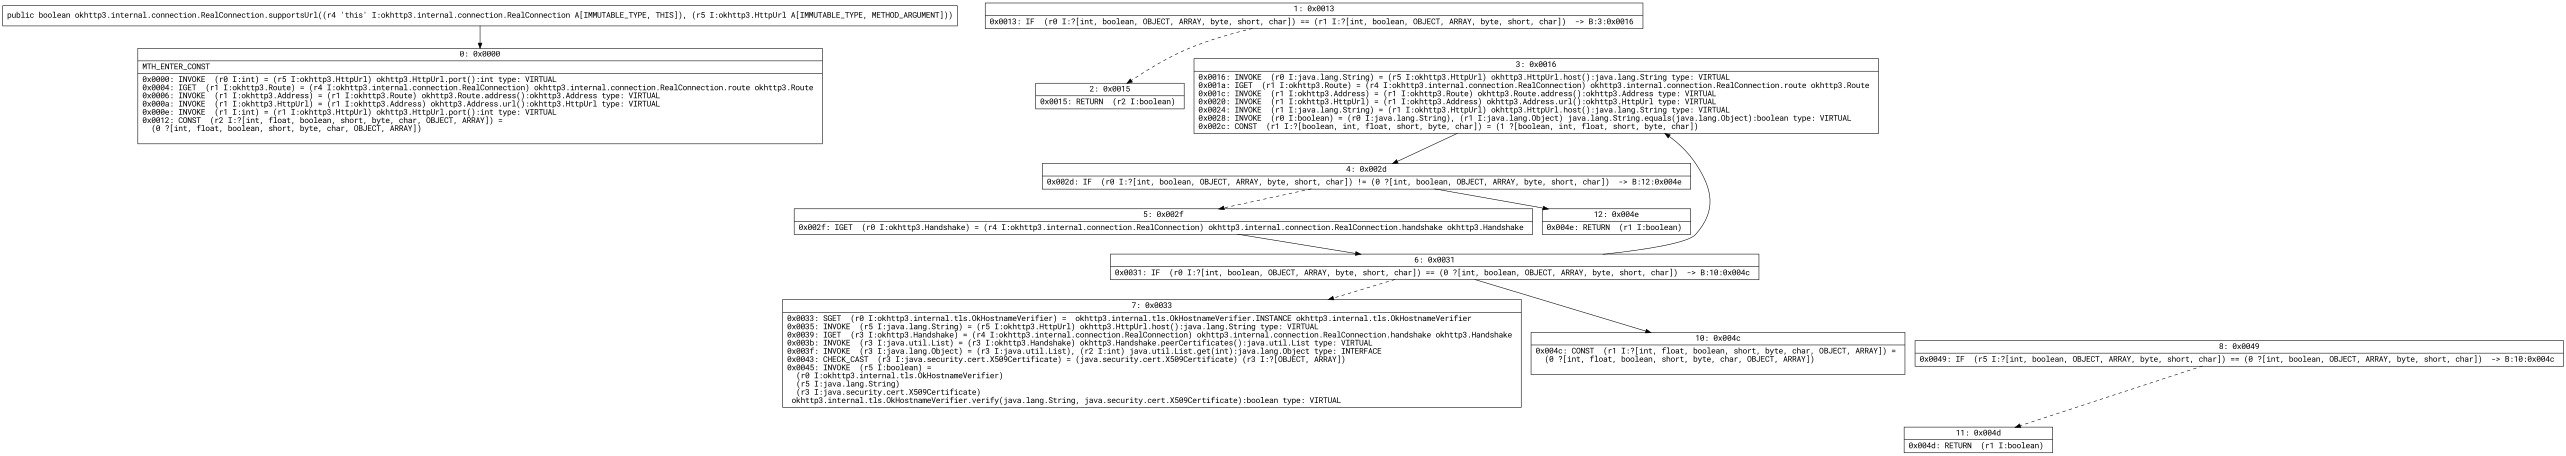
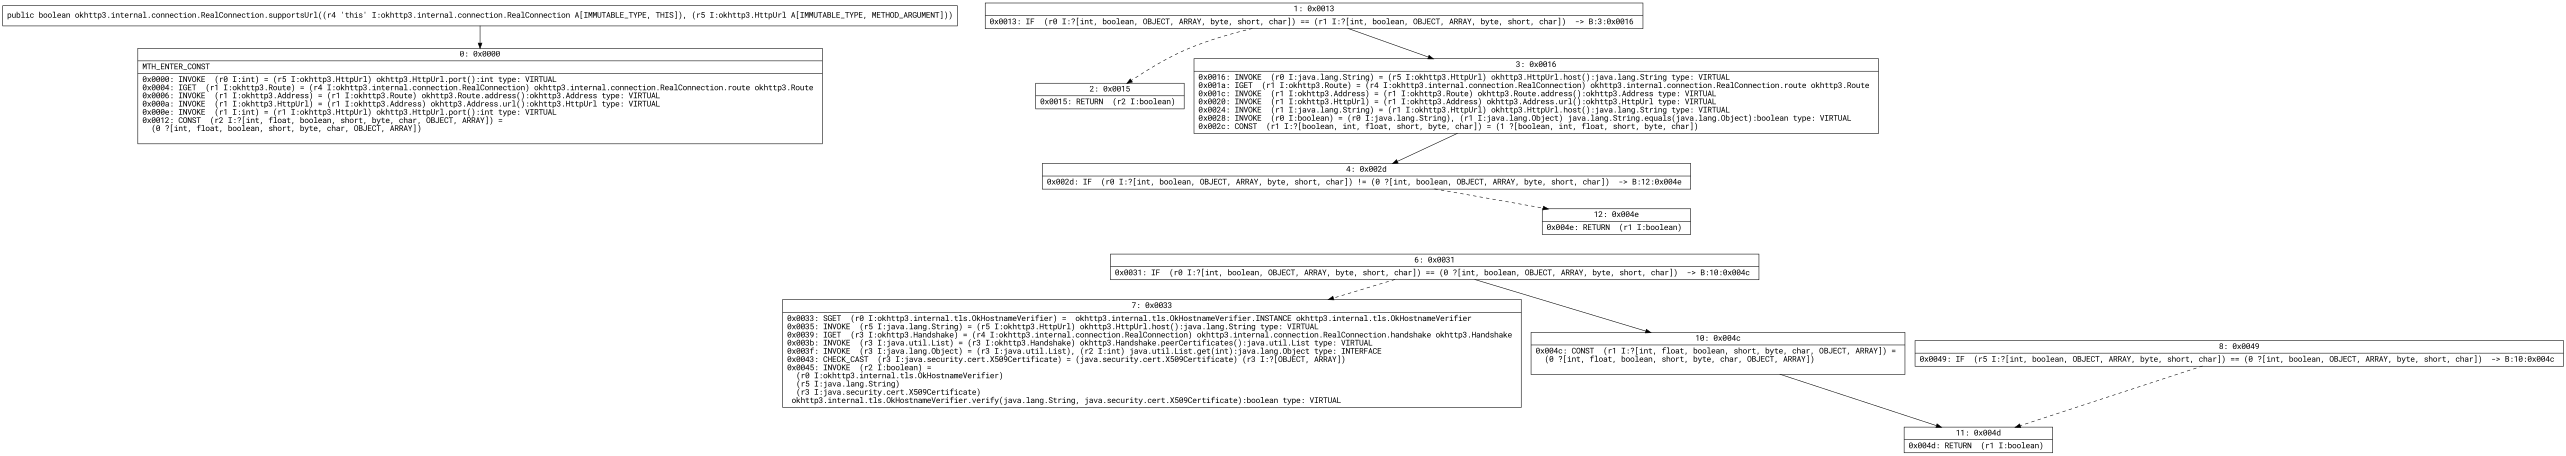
(1489, 198) -> (1489, 198)
(1163, 222) -> none
(1702, 226) -> (1388, 43)
(862, 368) -> (862, 368)
none -> (1858, 400)
